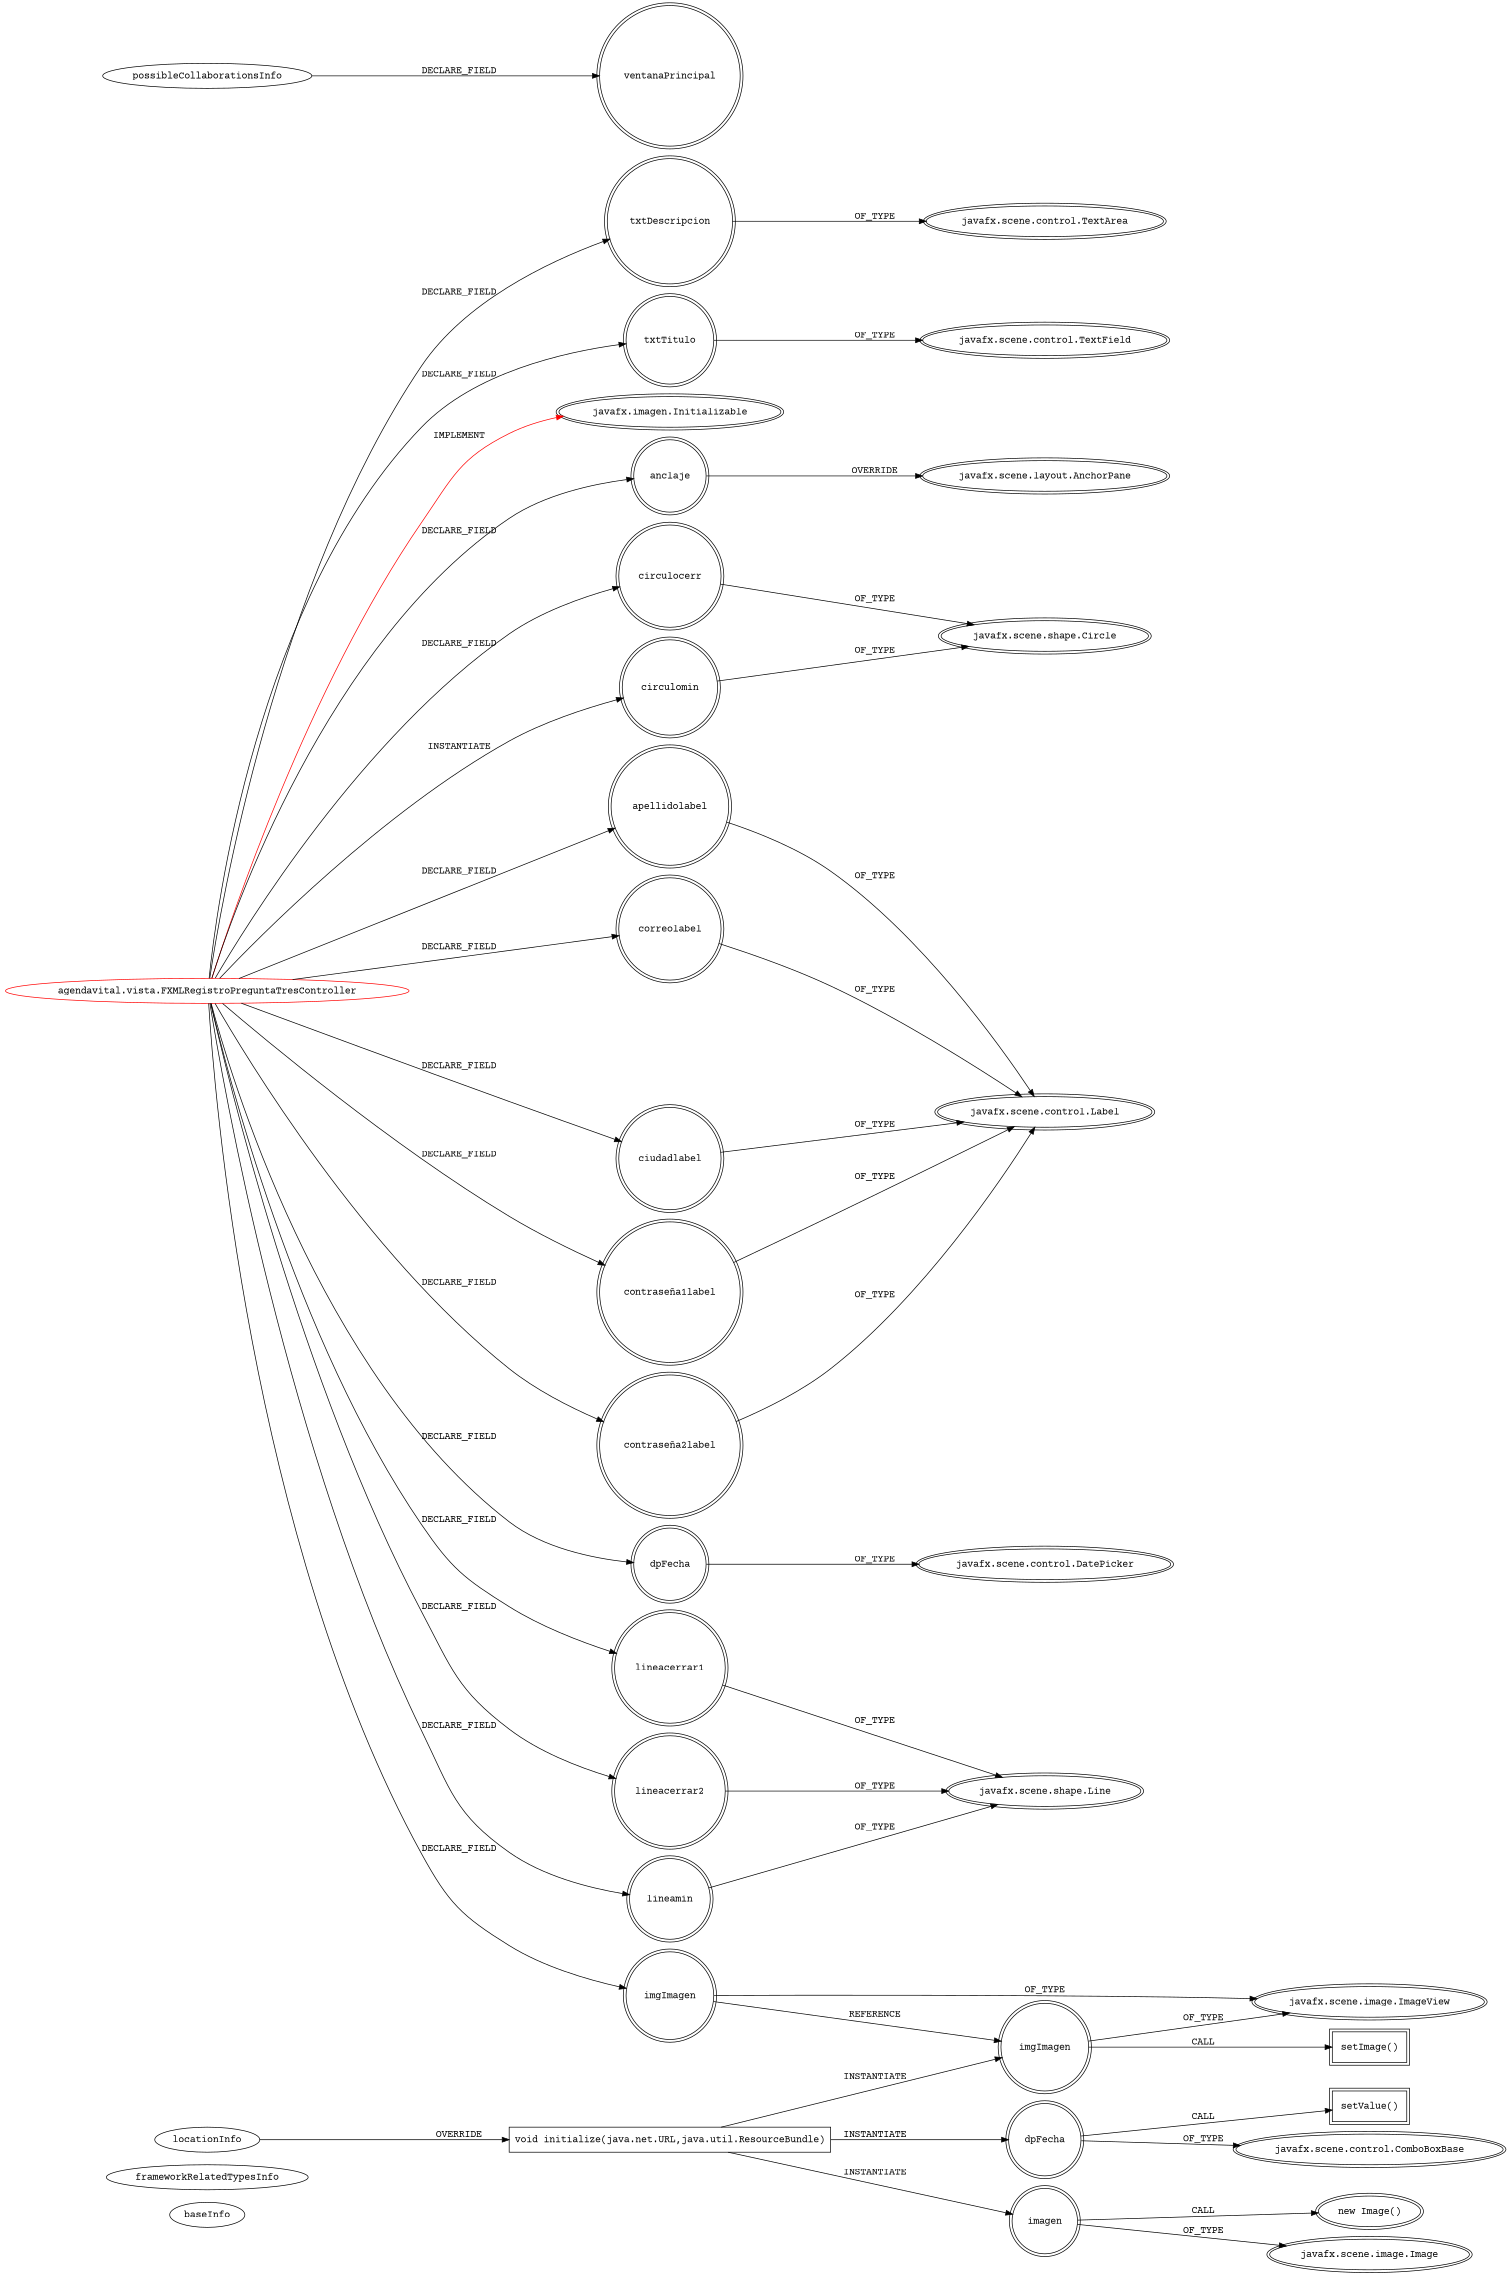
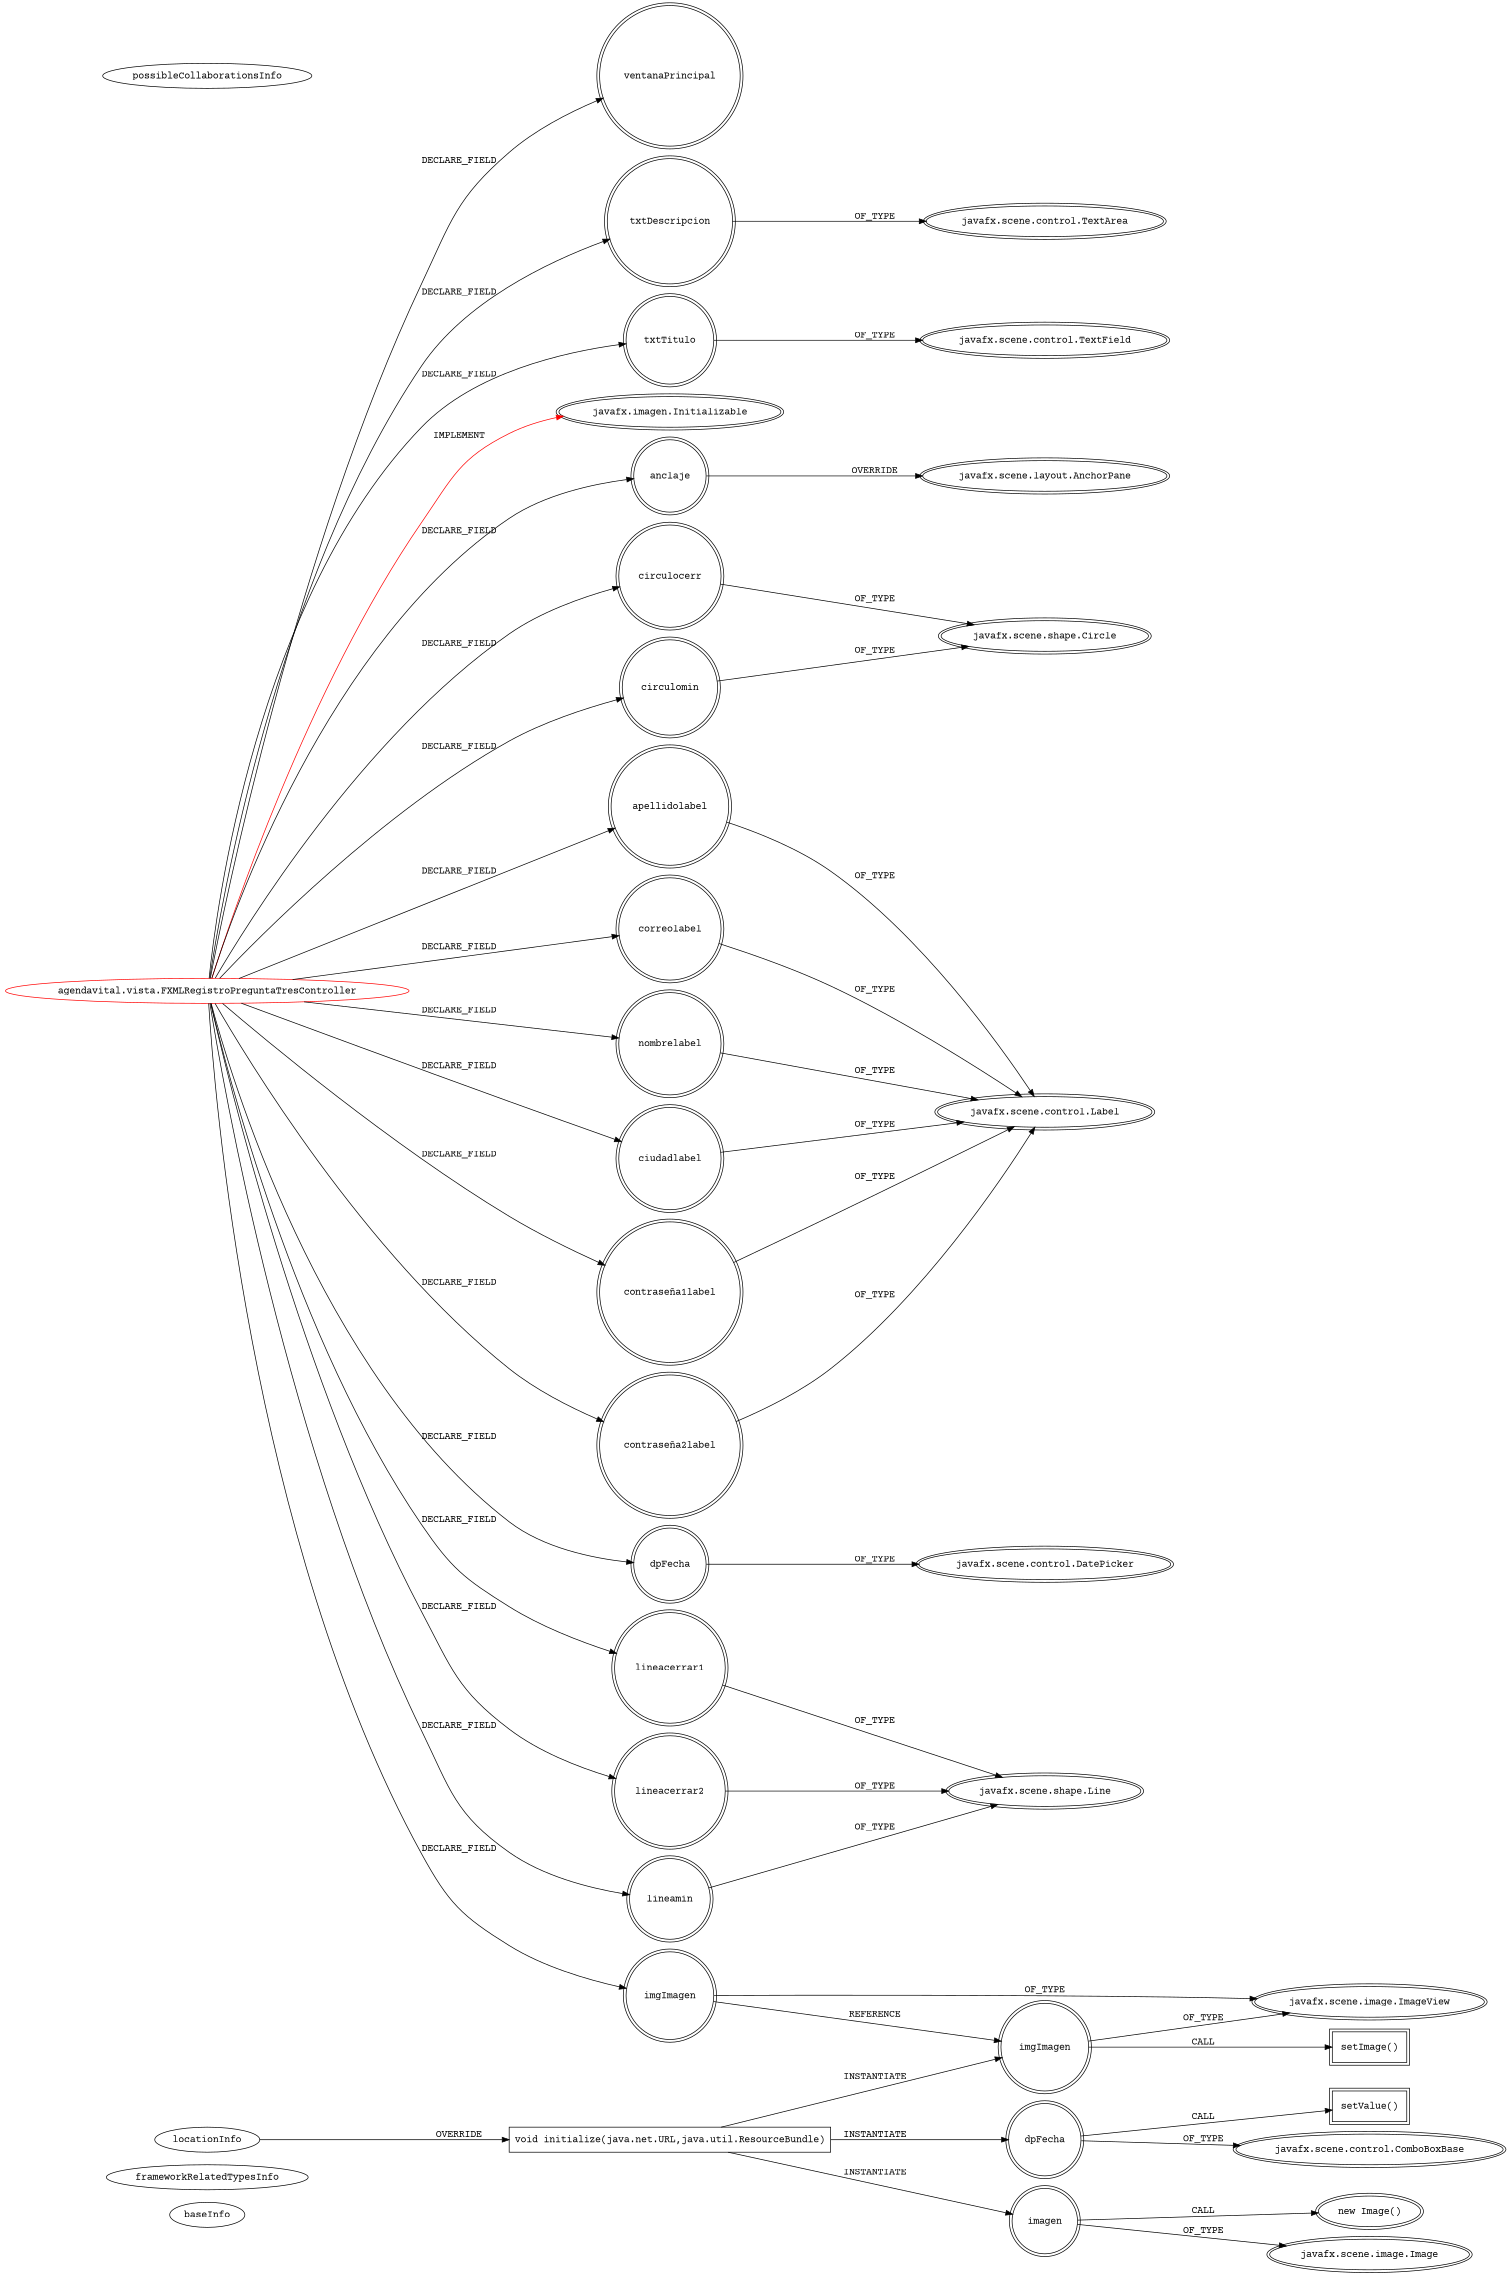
(452, 76) -> (336, 500)
(459, 746) -> (459, 746)
none -> (670, 1044)
